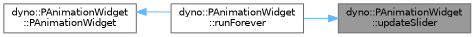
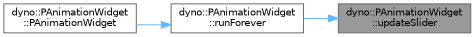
(159, 12) -> (149, 25)
